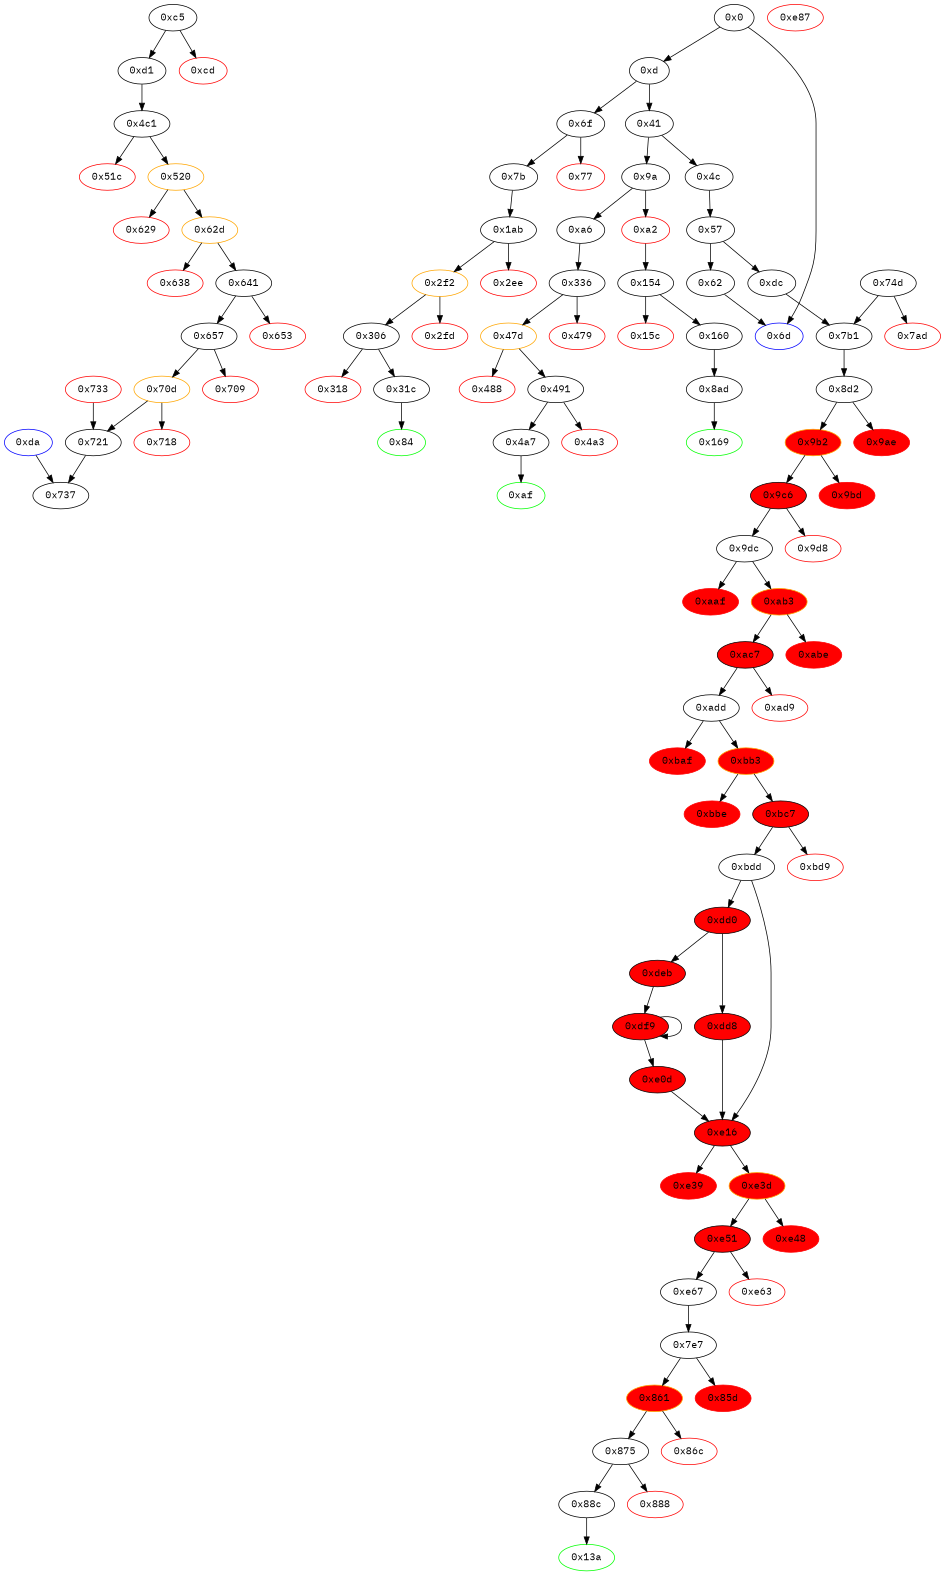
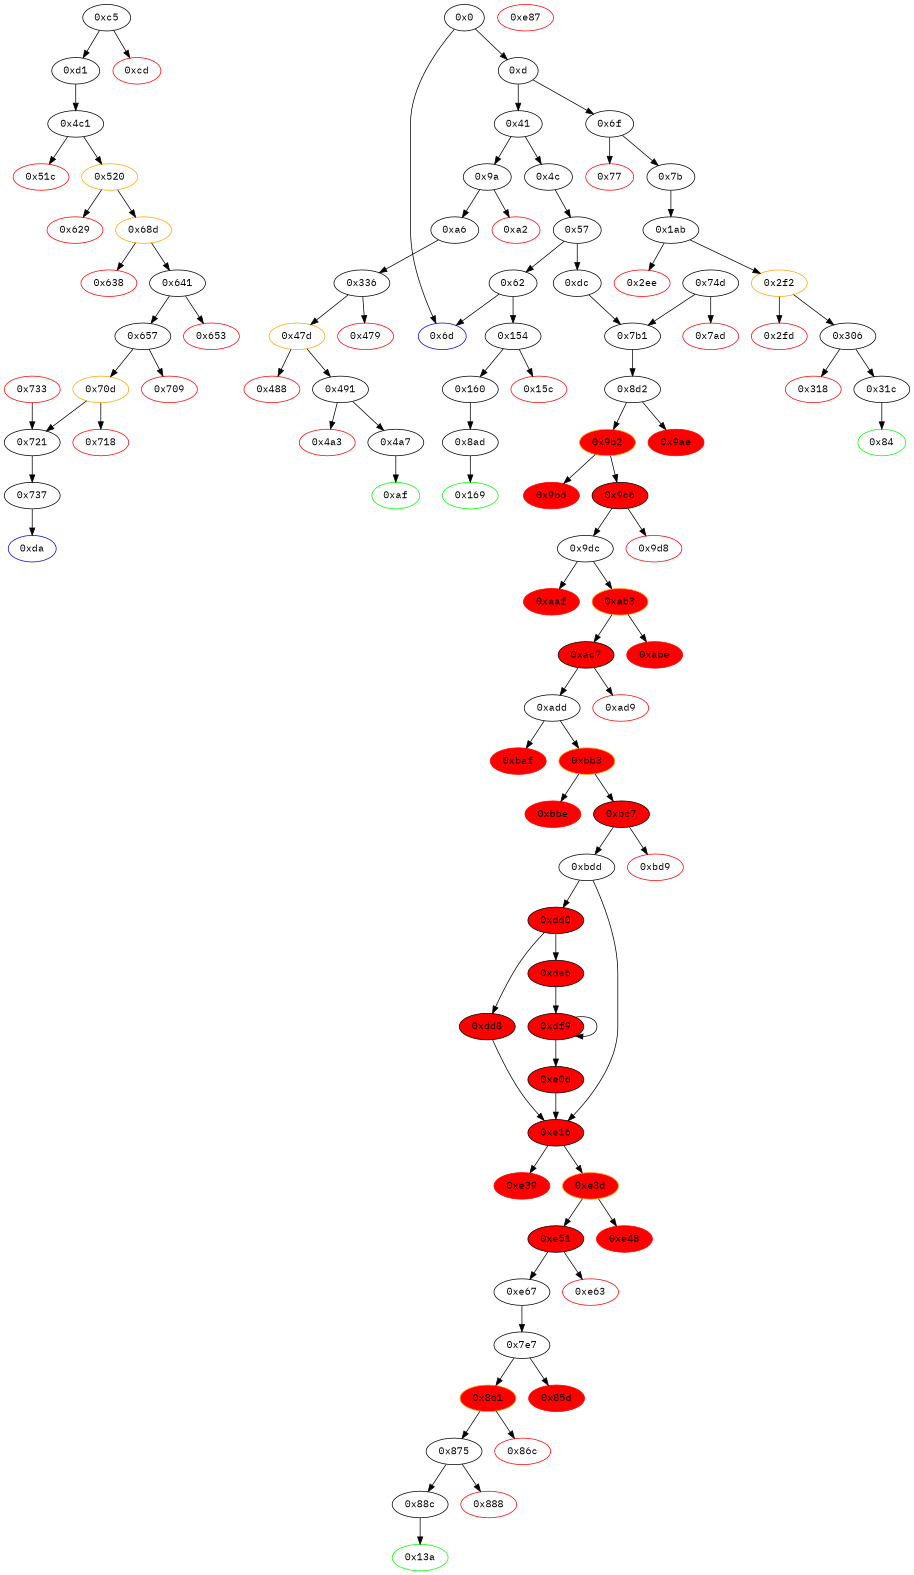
(210, 230) -> (144, 230)
(646, 253) -> (513, 306)
(43, 466) -> (32, 519)
